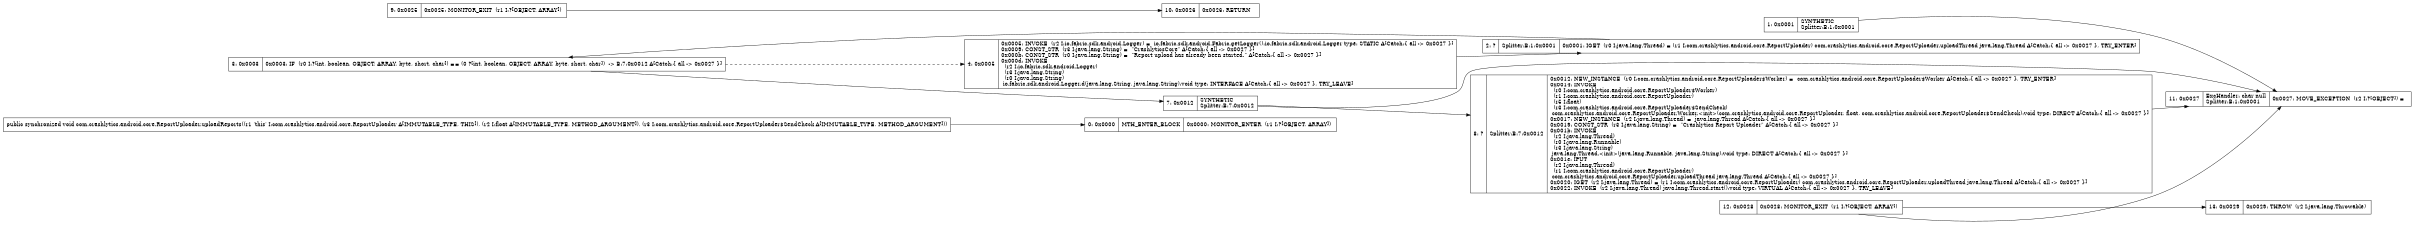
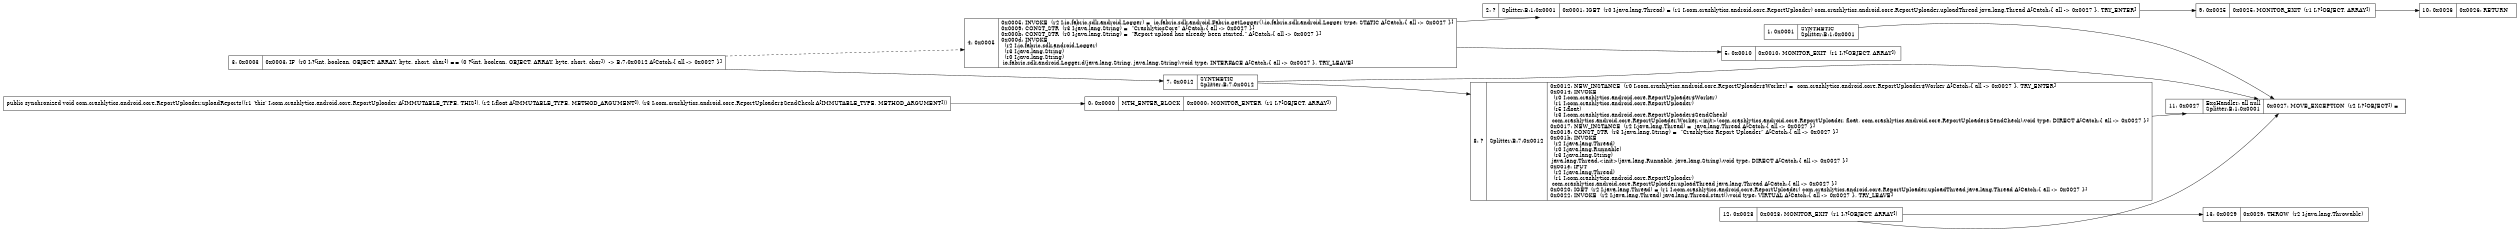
(1091, 33) -> (2166, 11)
none -> (1811, 53)
(2236, 96) -> (2233, 103)
